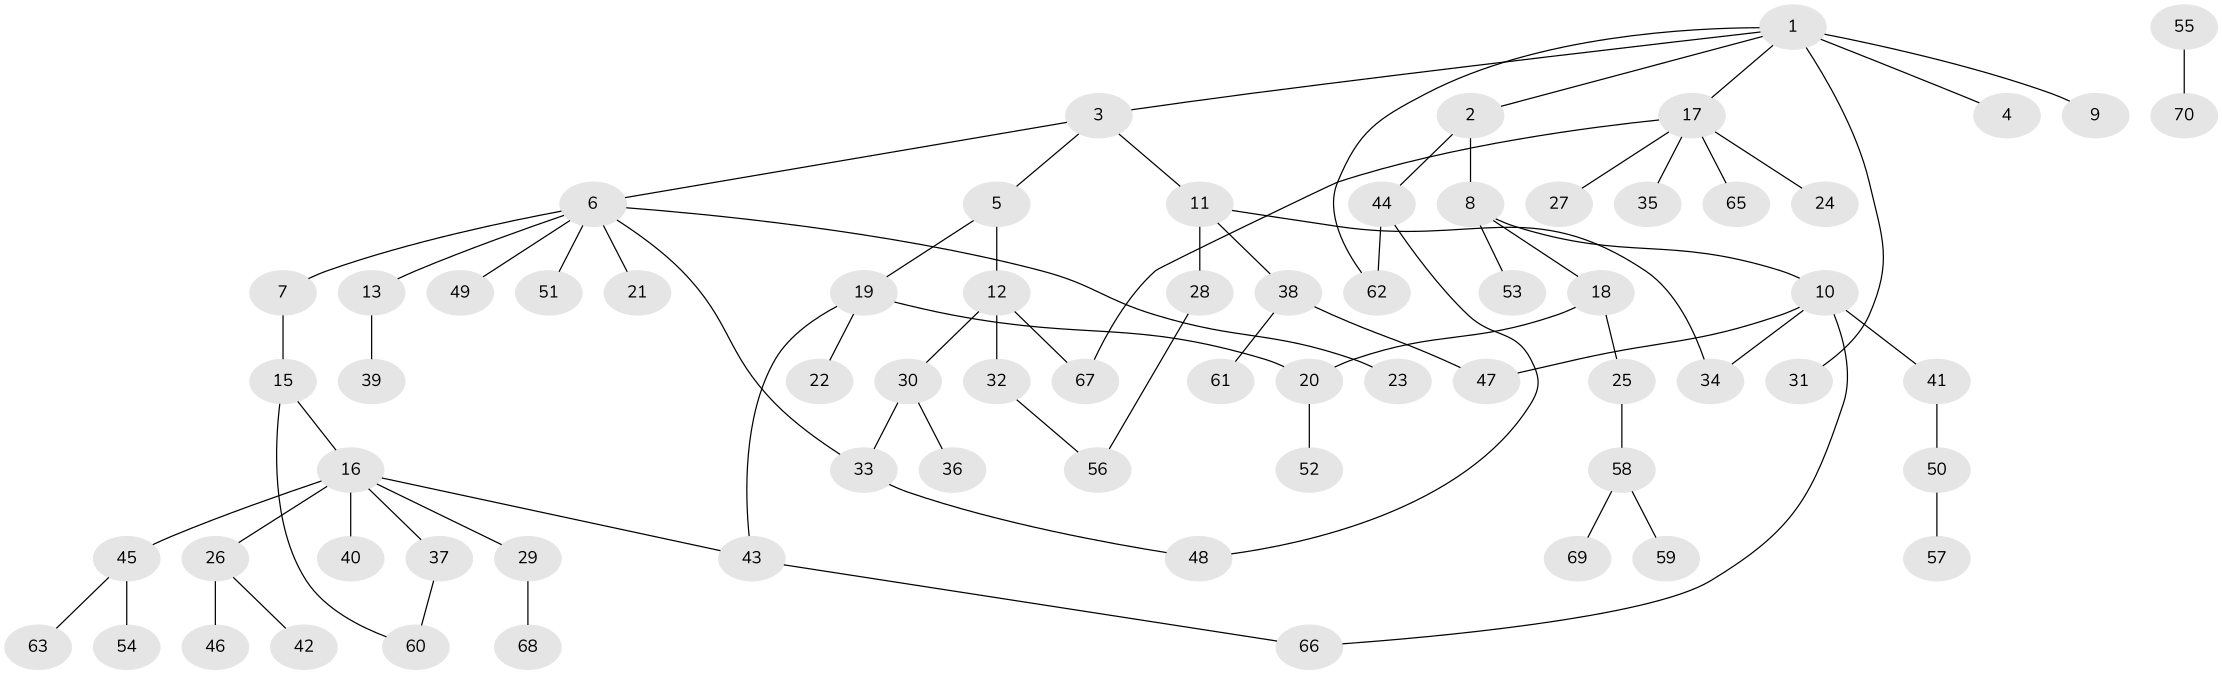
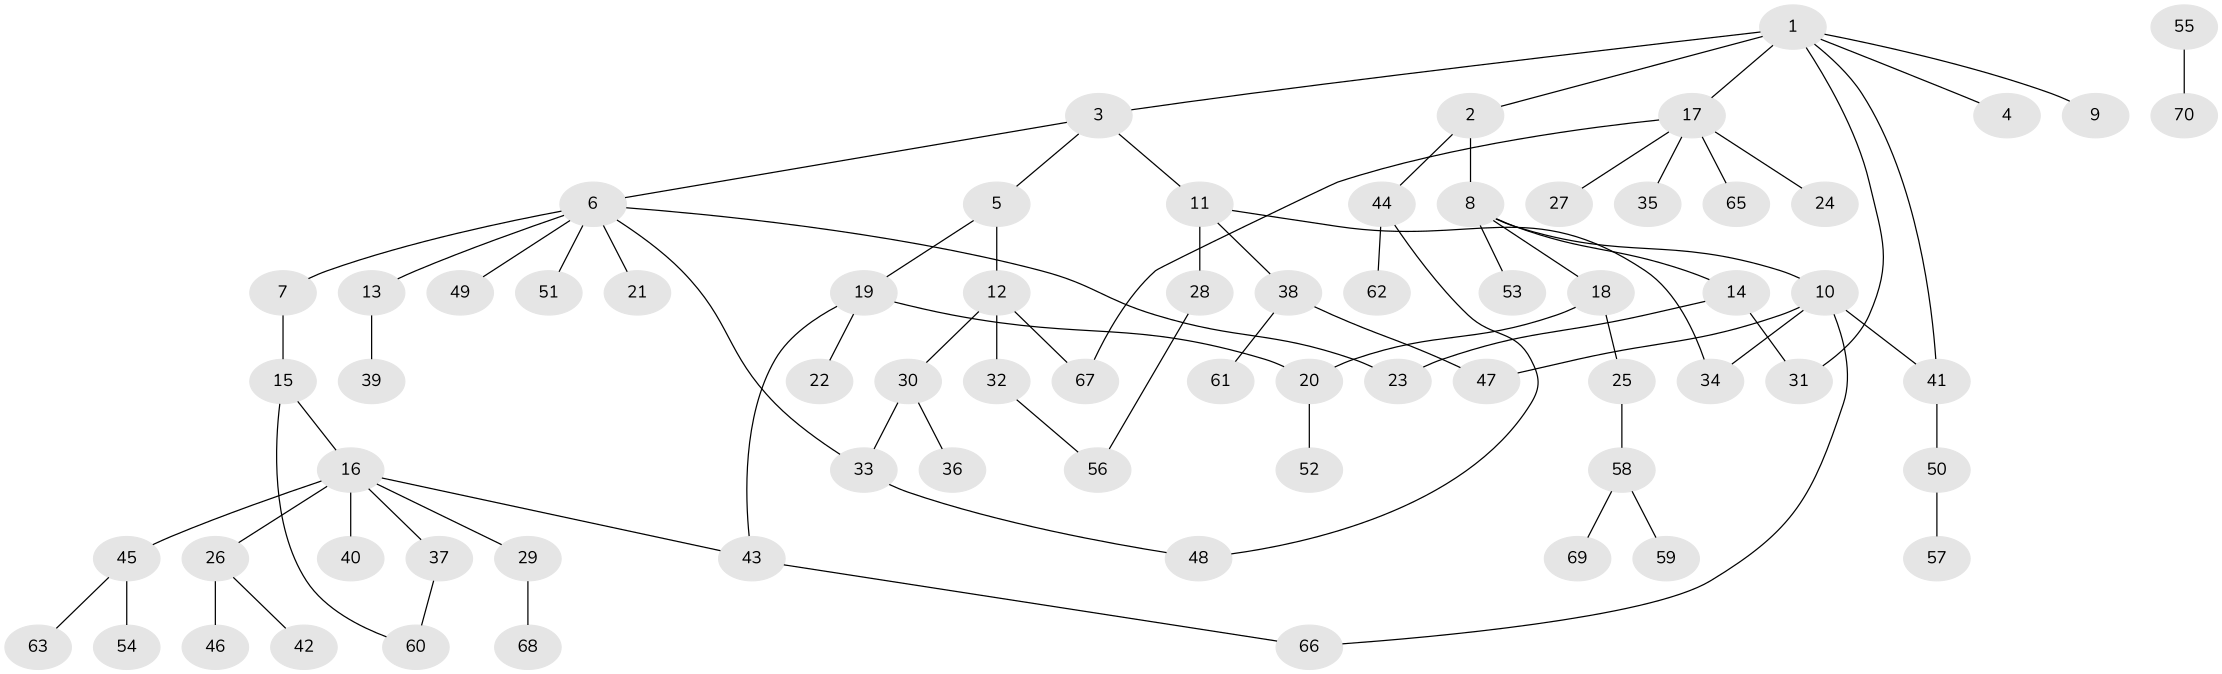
(1466, 76) -> (1905, 189)
none -> (1736, 293)
